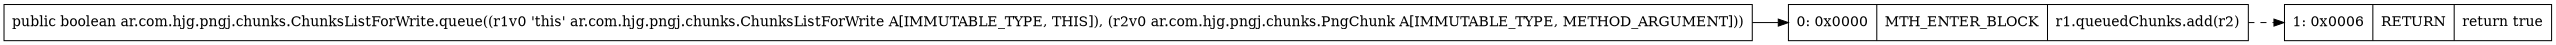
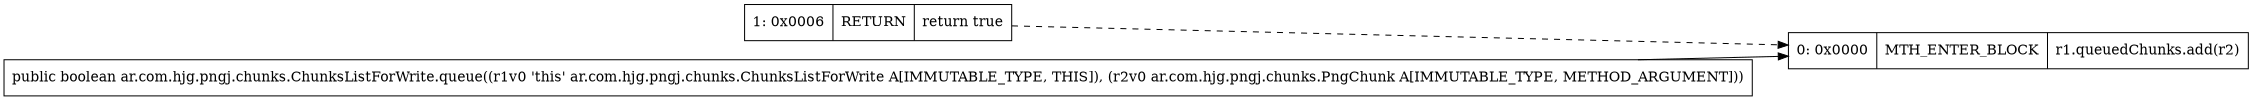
(2261, 23) -> (1395, 35)
